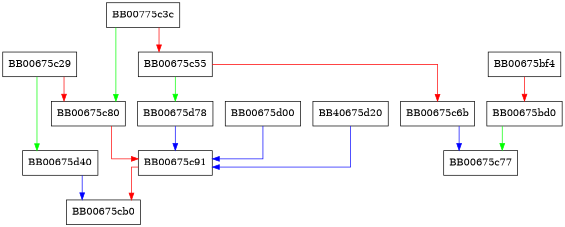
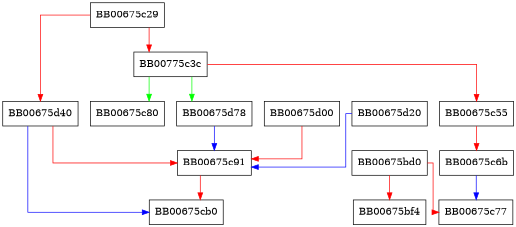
(64, 86) -> (149, 36)
(175, 86) -> (192, 86)
(524, 86) -> (390, 184)
(37, 110) -> (40, 30)
(351, 114) -> (390, 114)
(502, 135) -> (433, 185)
(112, 152) -> (93, 163)
(258, 159) -> (297, 159)
